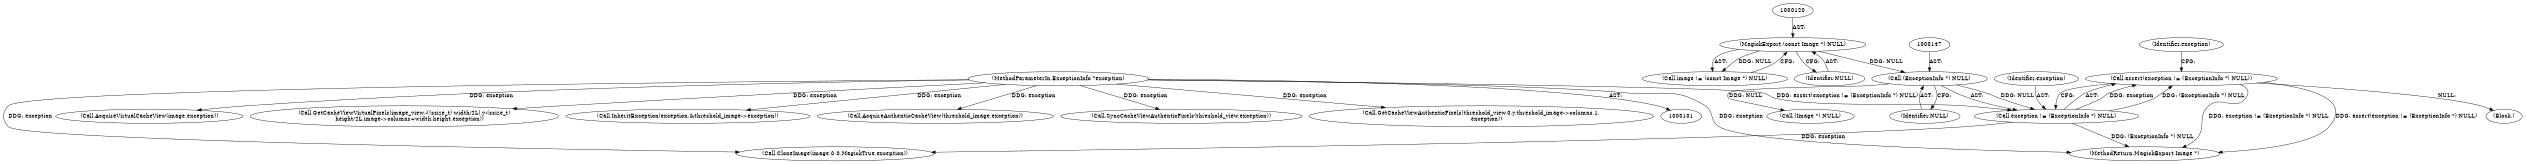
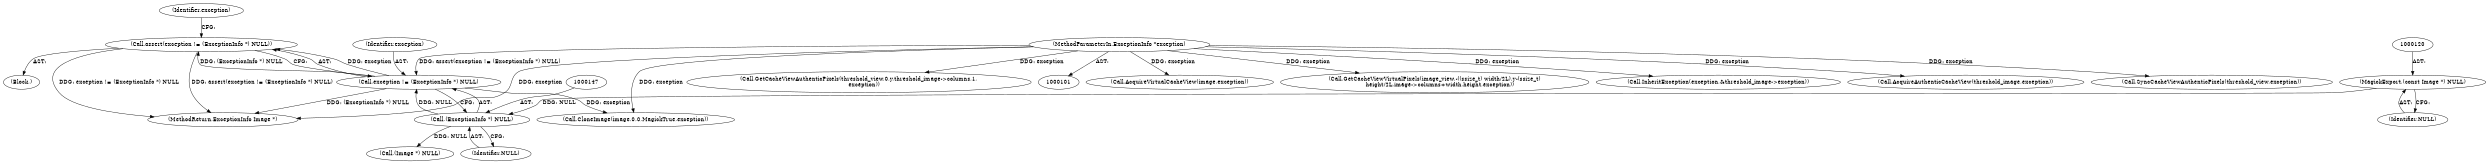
(1715, 79) -> none
(2448, 96) -> (41, 62)
none -> (451, 98)
(2145, 154) -> (223, 120)
